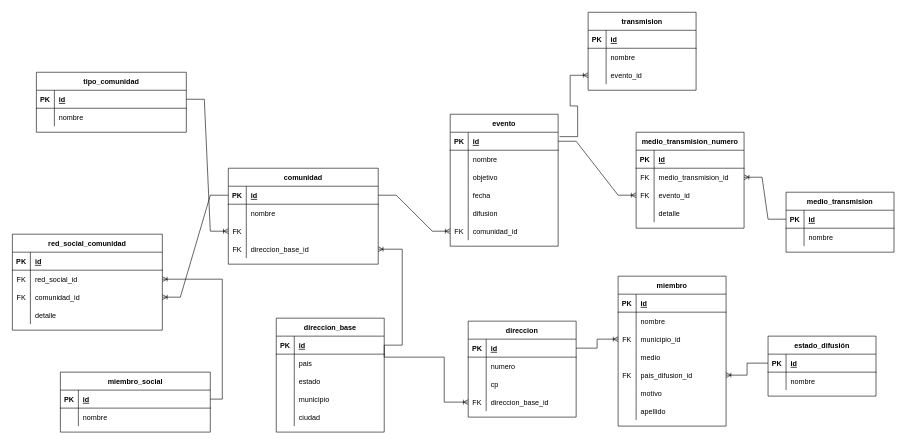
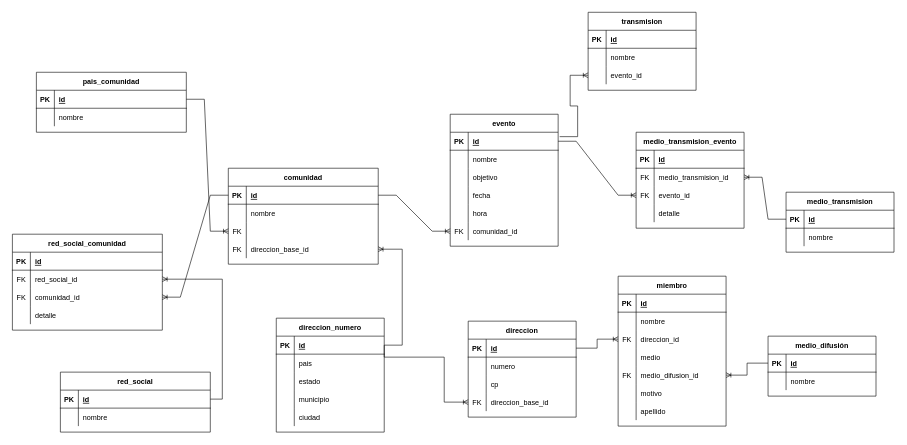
(111, 82) -> (111, 82)
(690, 142) -> (690, 142)
(487, 214) -> (481, 214)
(330, 328) -> (330, 328)
(661, 340) -> (662, 340)
(822, 346) -> (822, 346)
(669, 376) -> (671, 376)
(135, 382) -> (135, 382)
